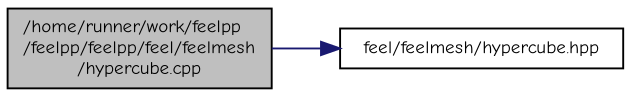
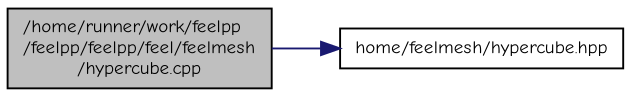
(482, 48) -> (482, 48)
